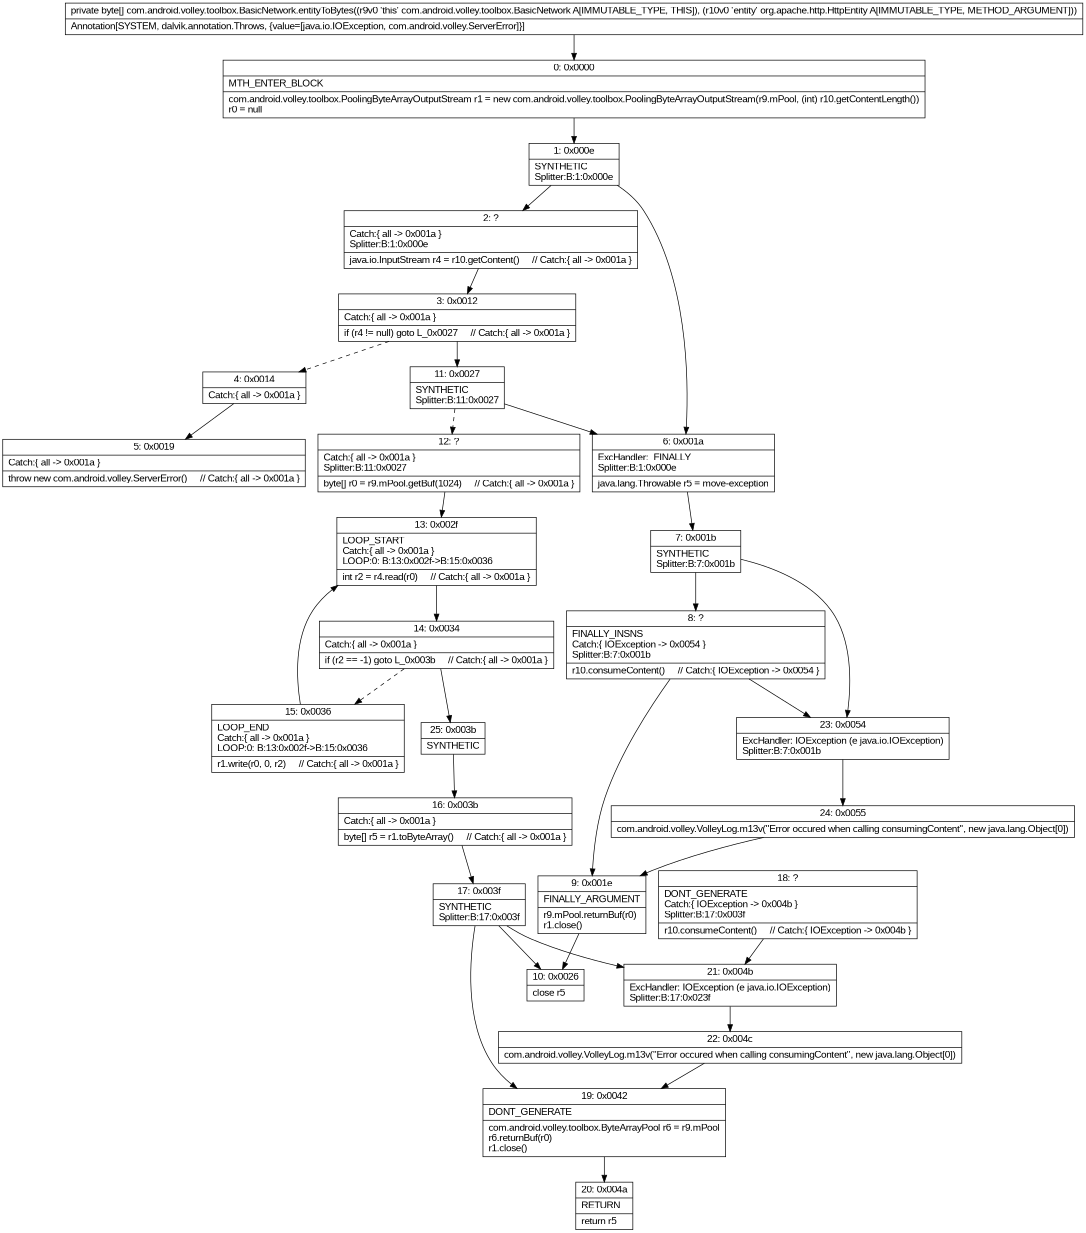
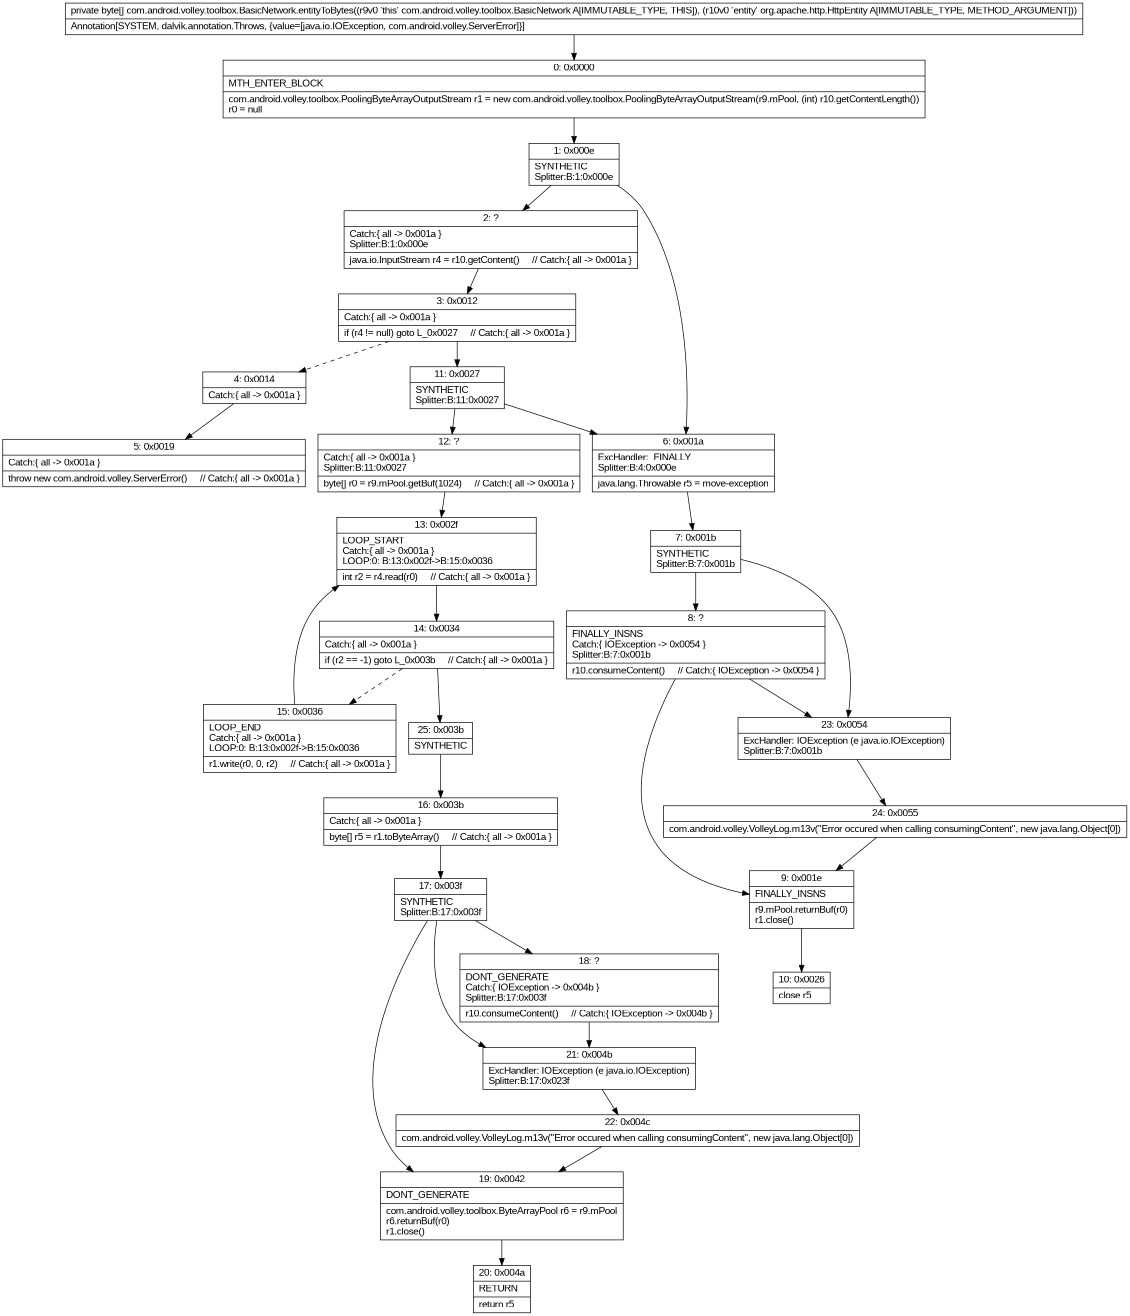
(454, 418) -> (454, 418)
(637, 468) -> (637, 468)
(592, 899) -> (790, 894)
(517, 945) -> (501, 935)
